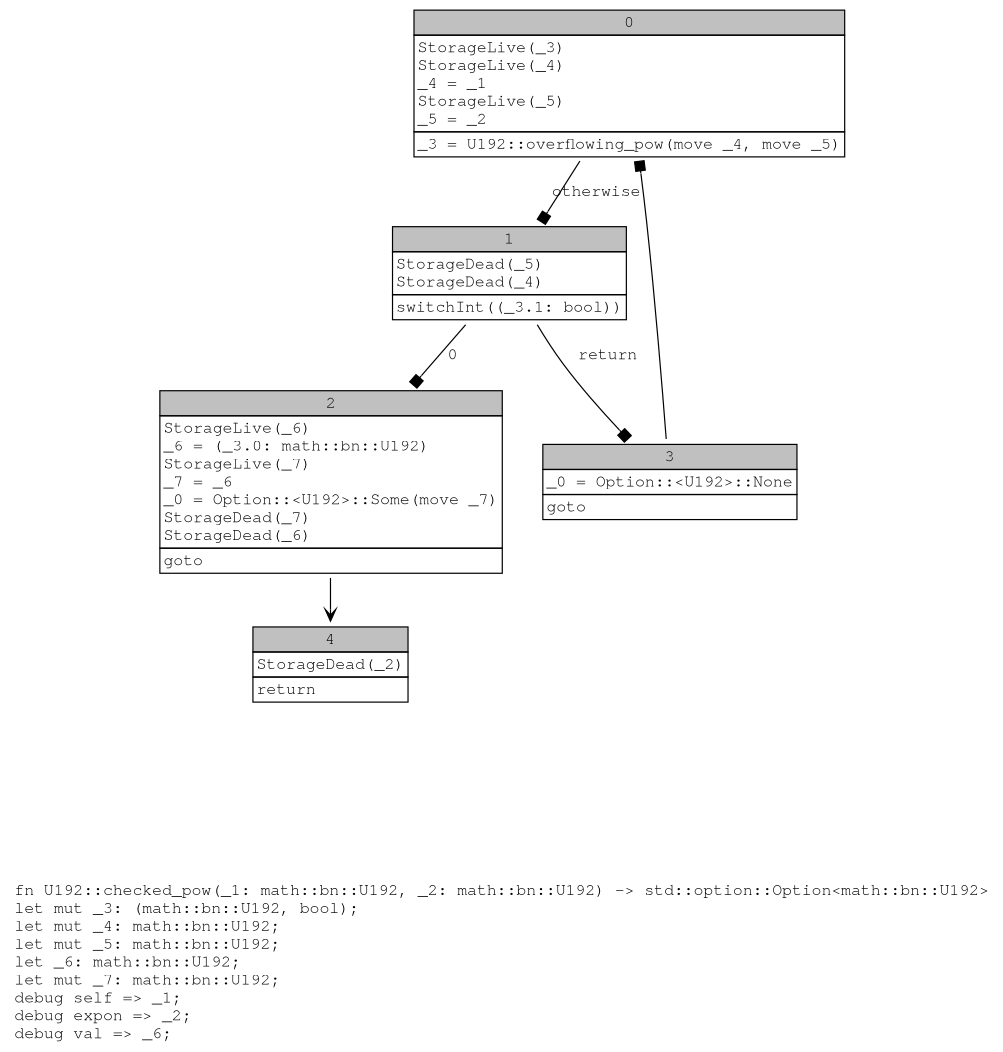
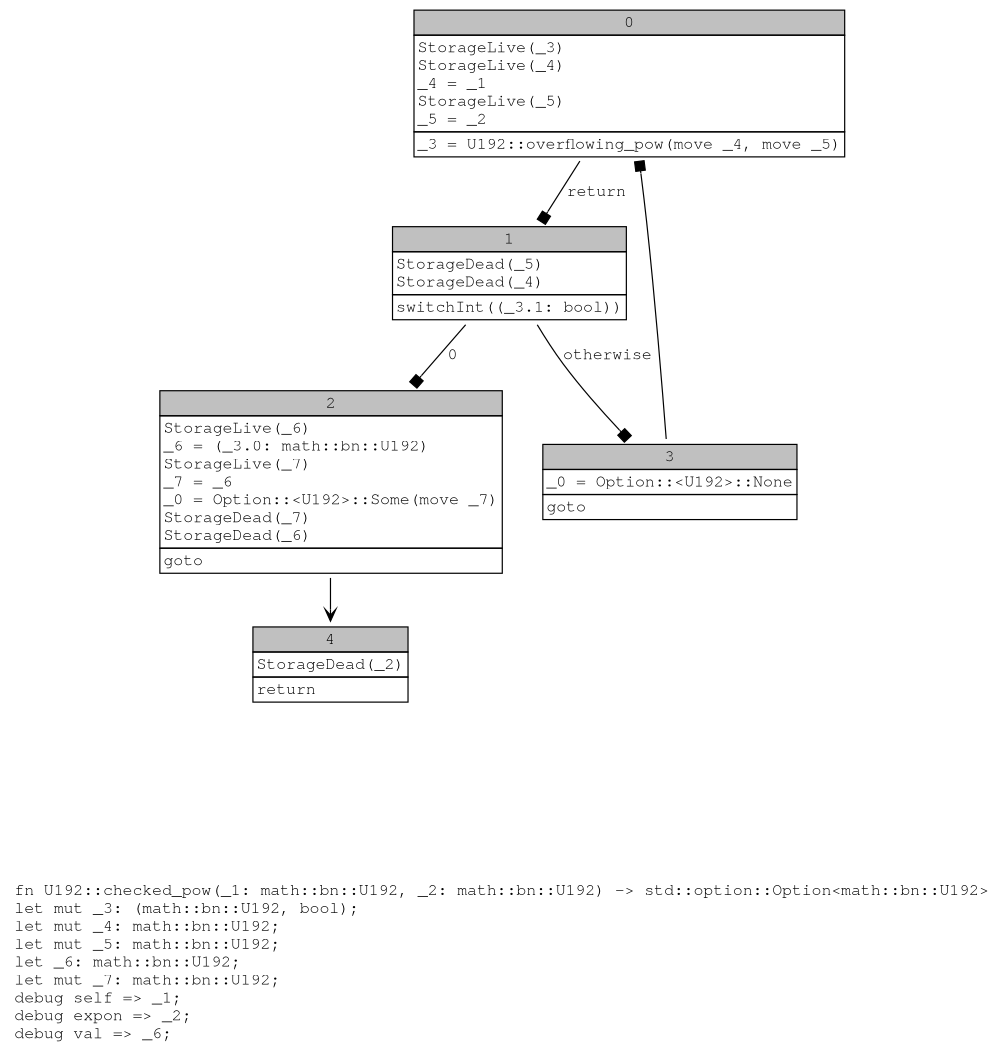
(597, 191) -> (597, 191)
(608, 355) -> (608, 355)
